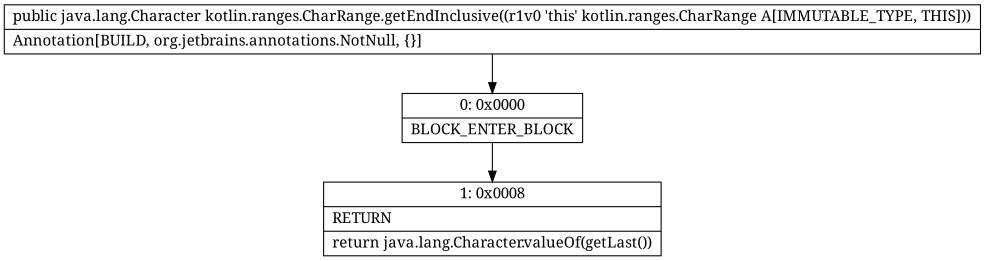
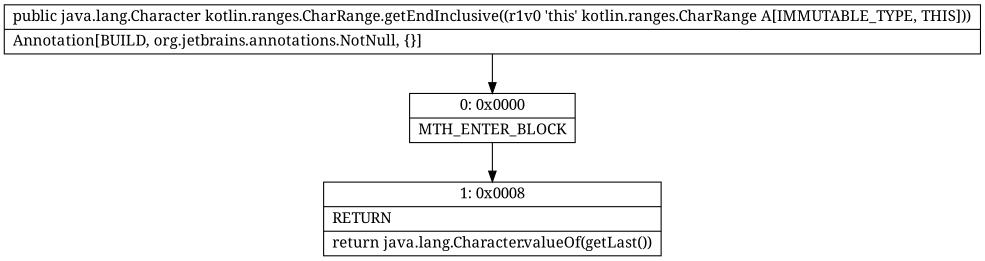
(492, 130) -> (492, 130)
